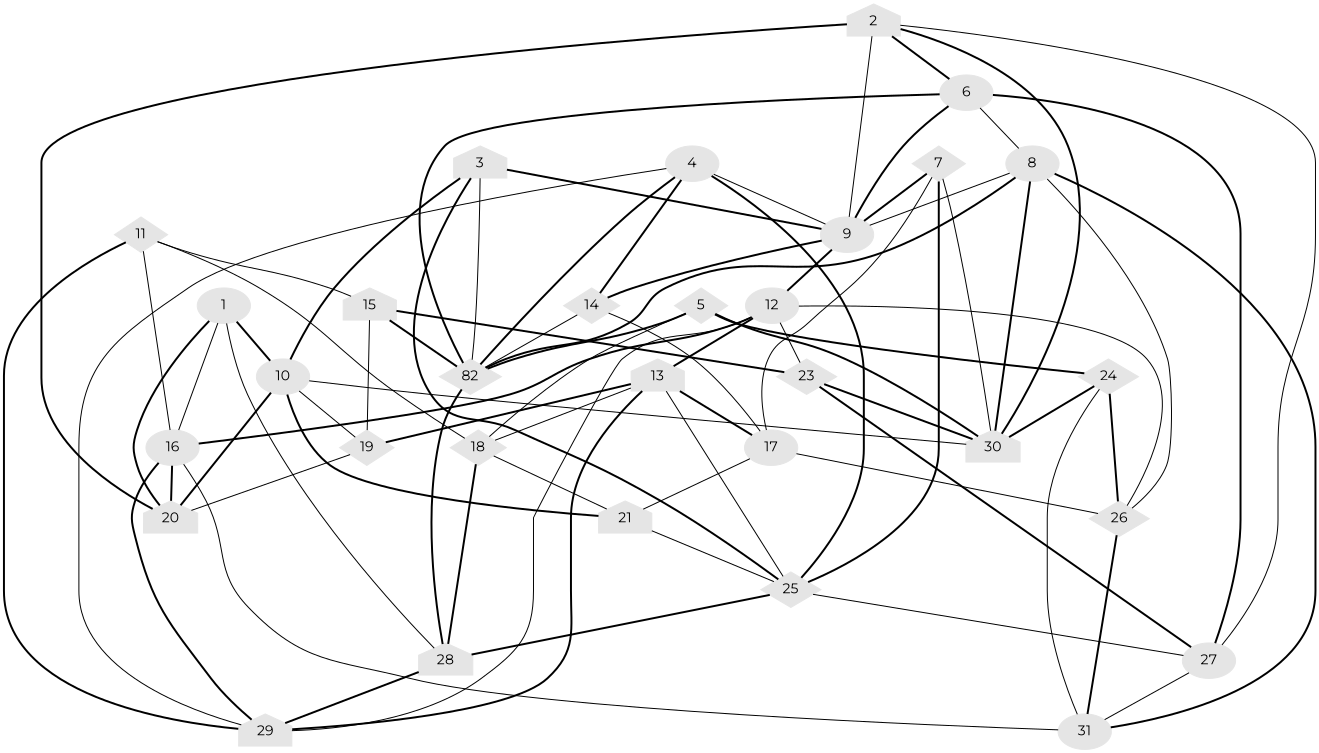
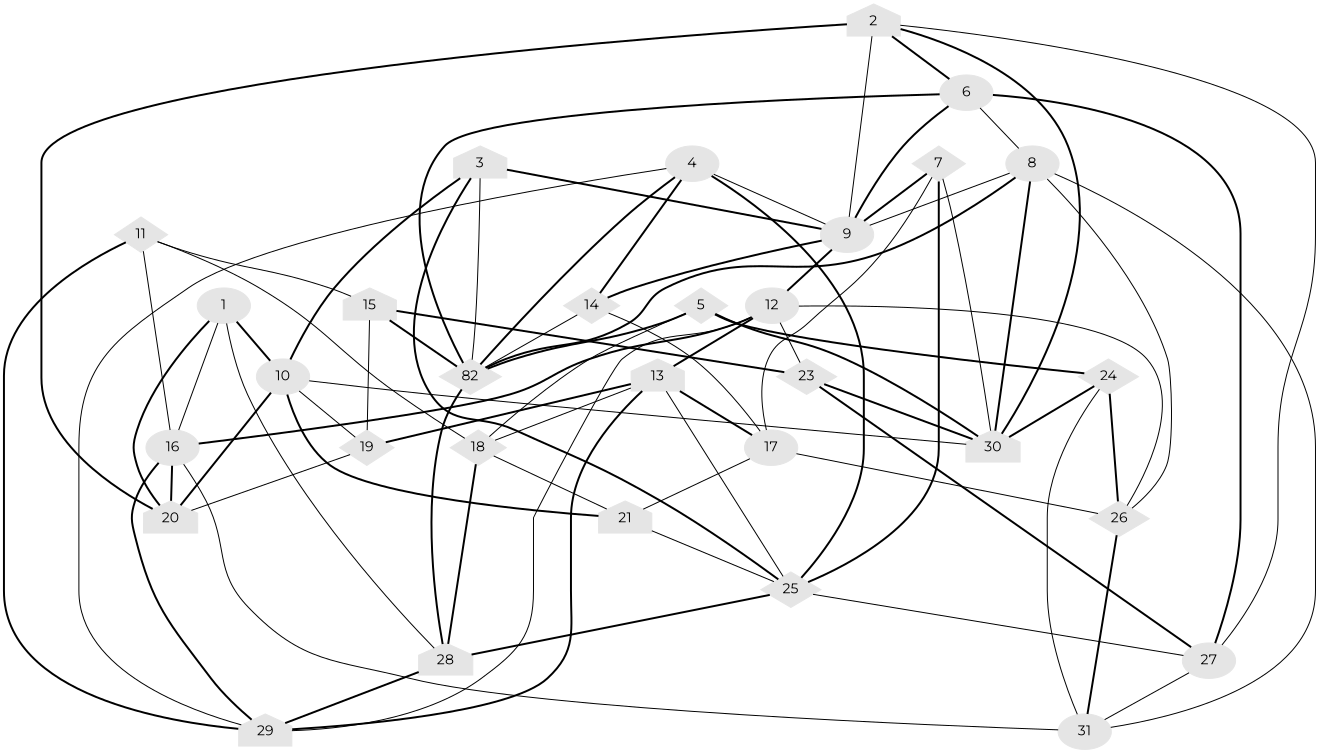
(1315, 453) -> (1315, 453)
